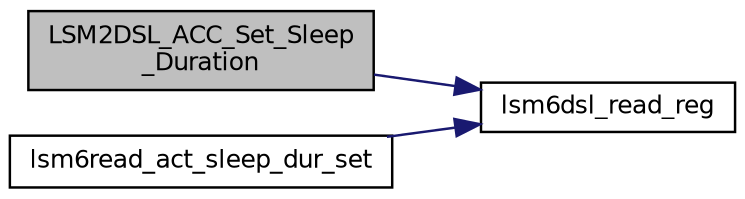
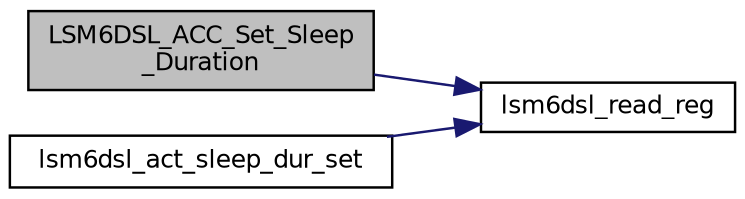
(201, 51) -> (201, 51)
(201, 162) -> (201, 162)
